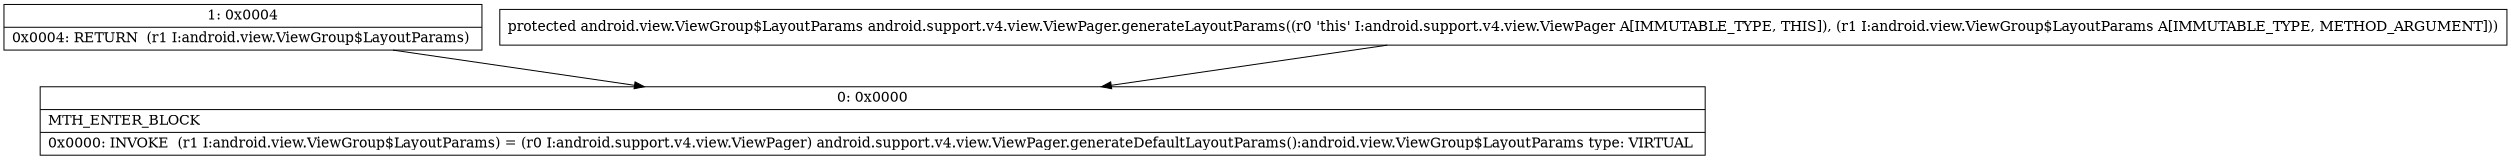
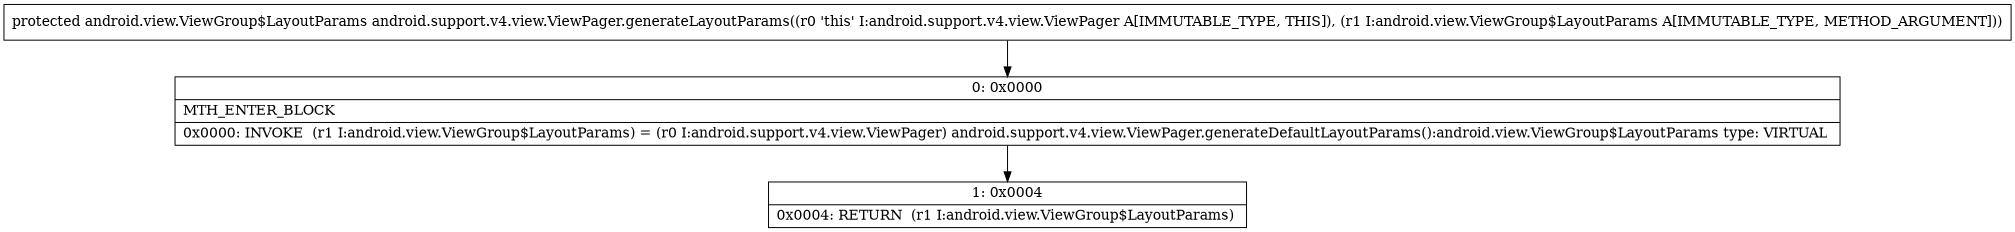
(514, 68) -> (1008, 159)
